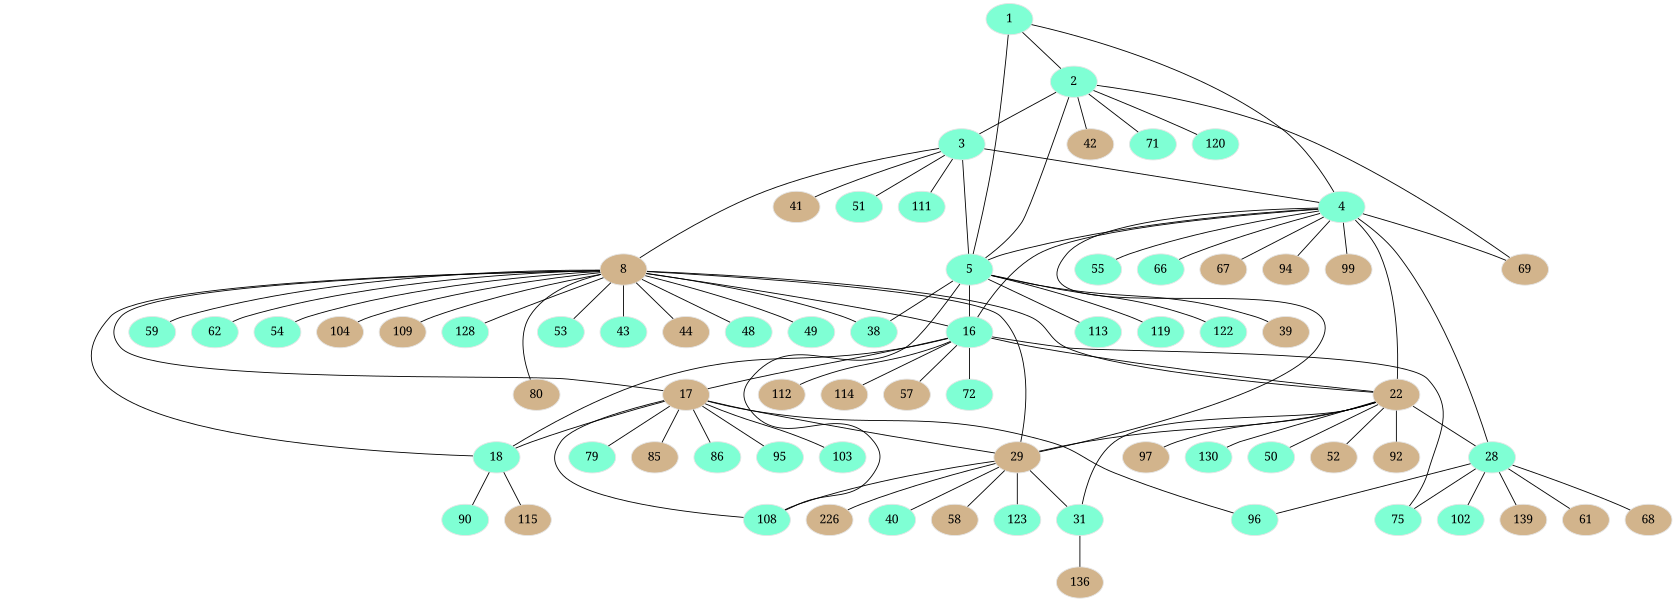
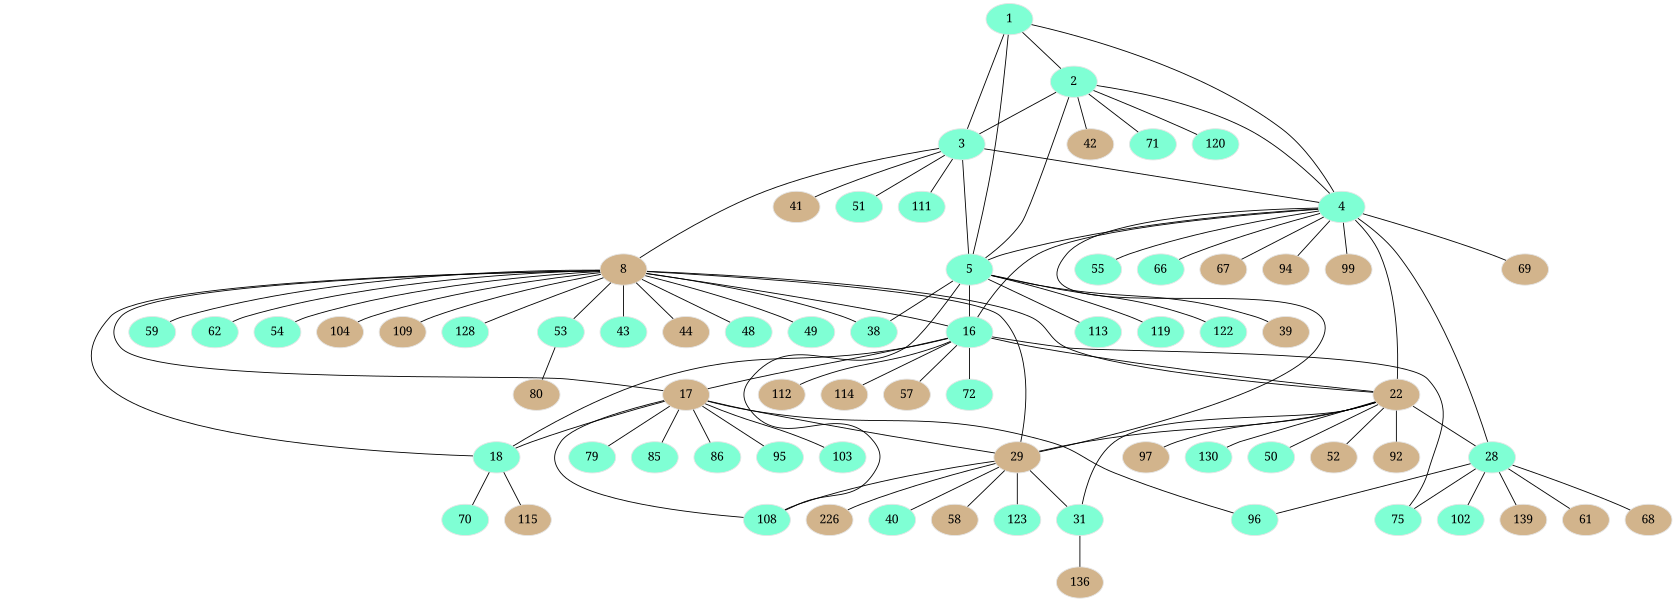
none -> (986, 82)
(1315, 143) -> (1224, 118)
(533, 312) -> (549, 363)
(655, 457) -> (655, 457)
(465, 520) -> (465, 520)
